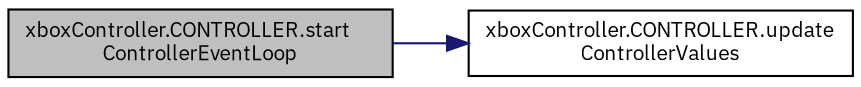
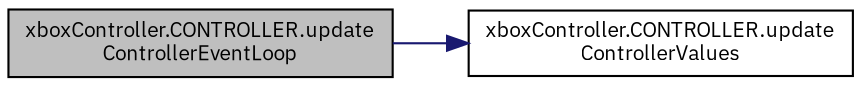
(201, 43) -> (201, 43)
